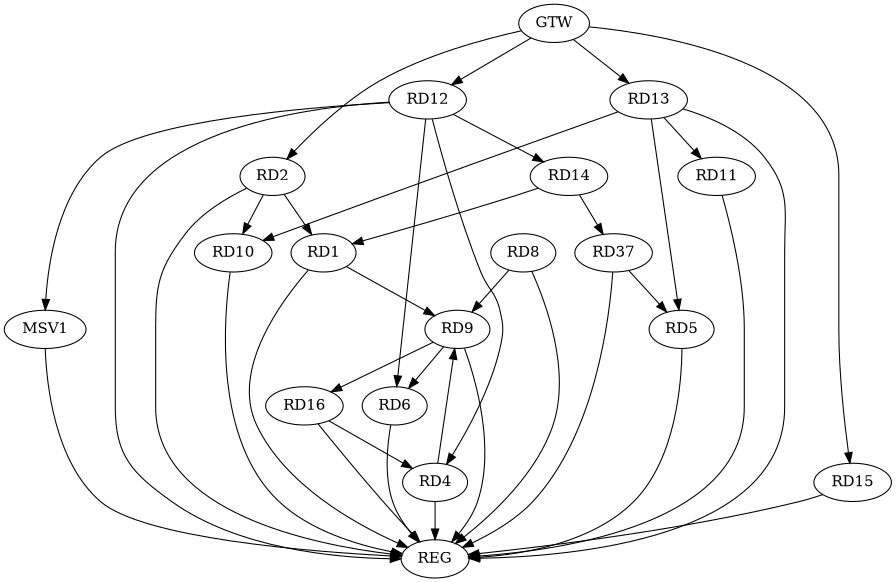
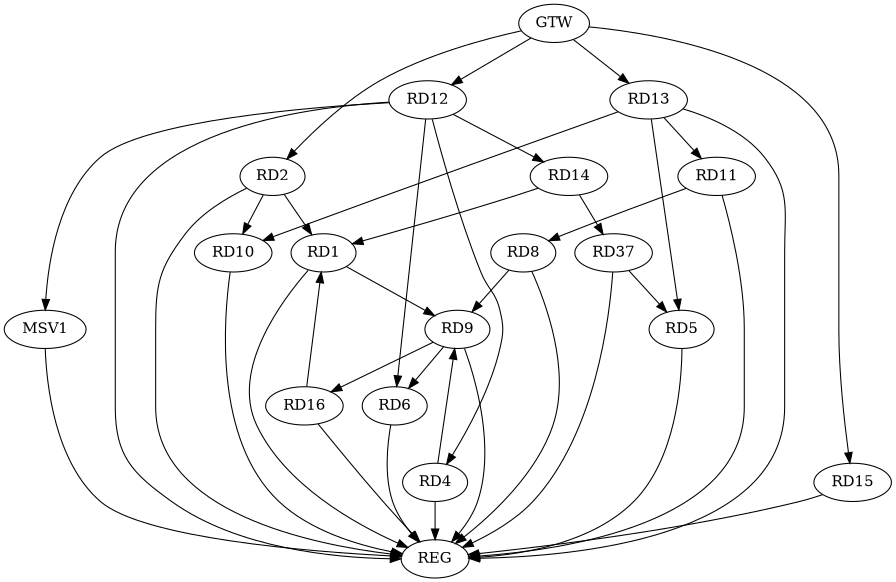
none -> (622, 212)
(366, 442) -> (313, 335)
